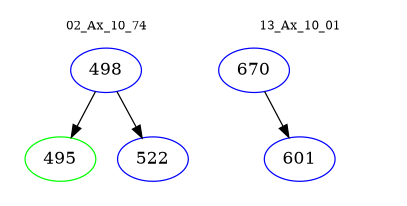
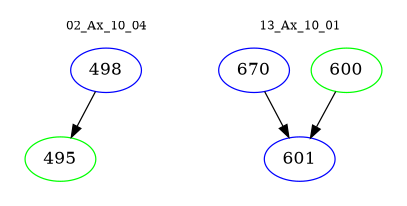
(107, 27) -> (107, 27)
none -> (347, 70)
(153, 159) -> none
